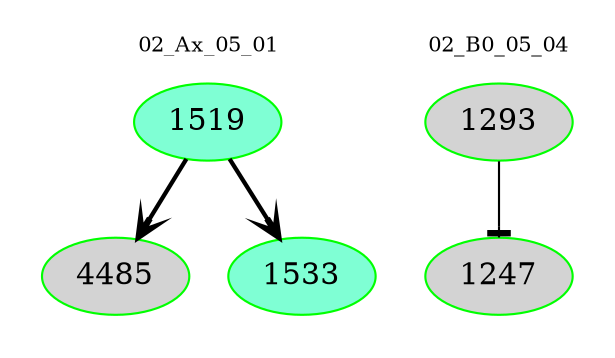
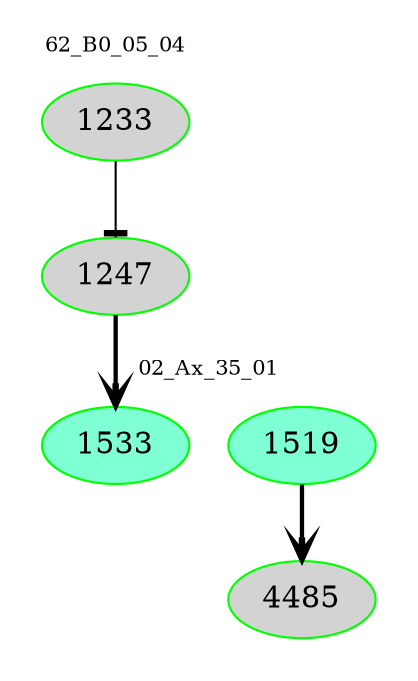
(209, 46) -> (209, 369)
(499, 46) -> (116, 46)
(499, 122) -> (116, 122)
(249, 189) -> (116, 362)
